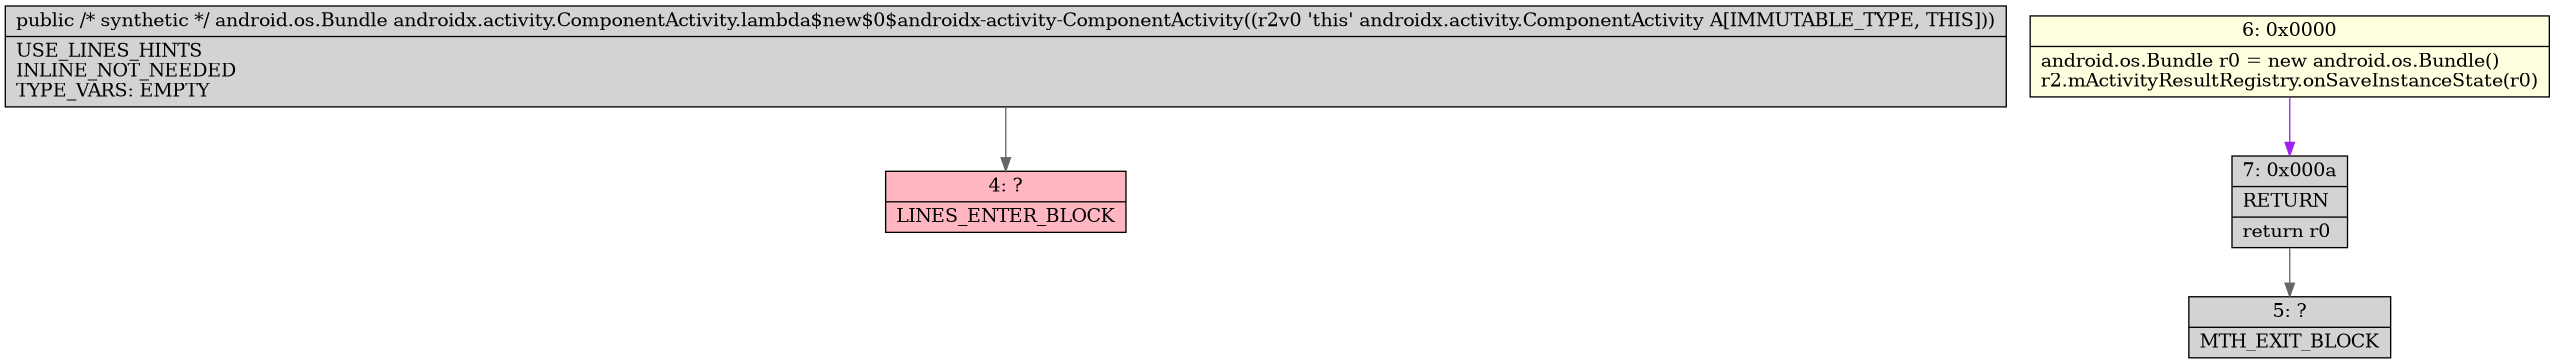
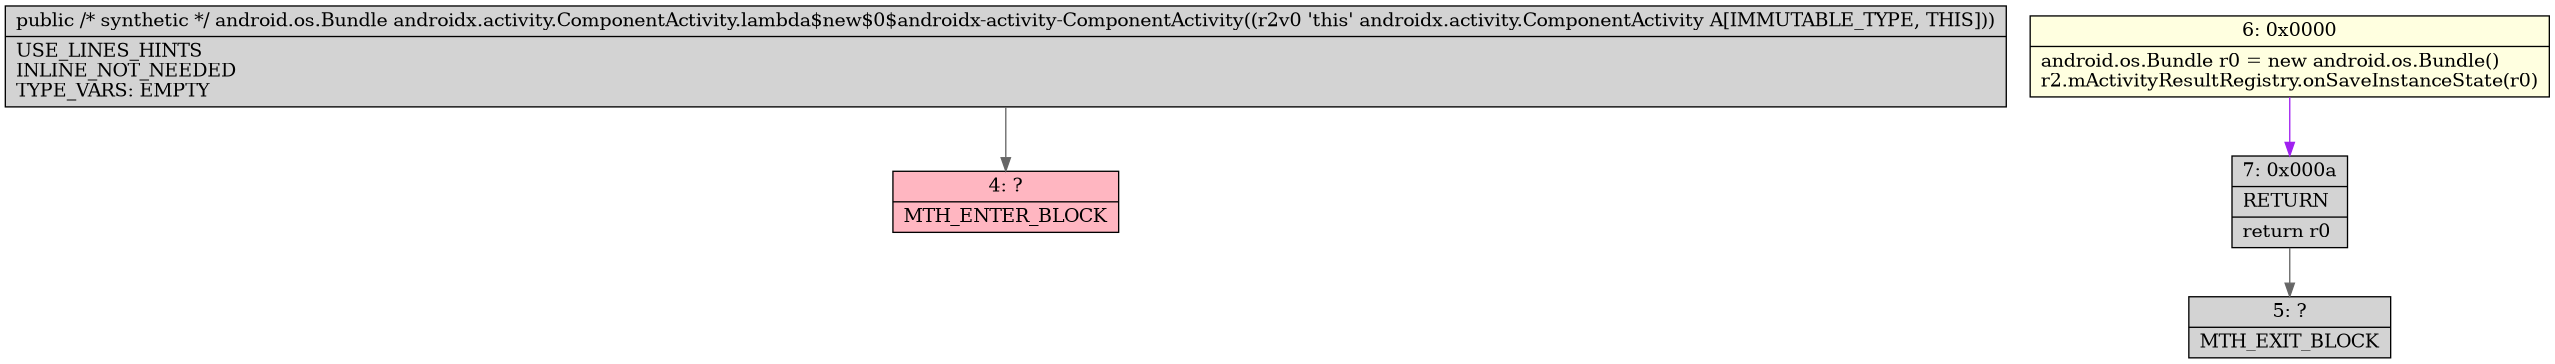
(1006, 216) -> (1006, 216)
